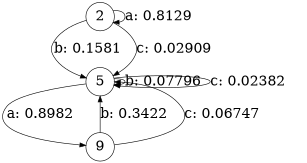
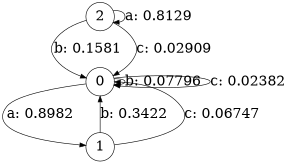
(100, 82) -> (100, 82)
(100, 147) -> (100, 147)
